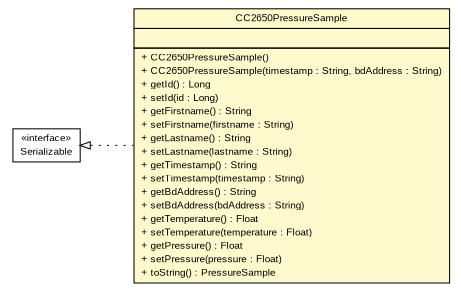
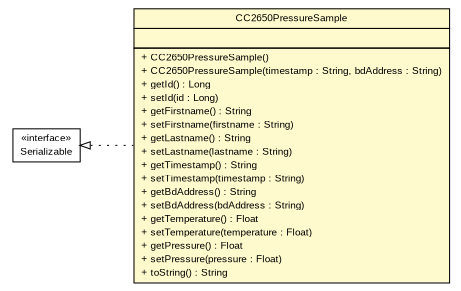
(208, 273) -> (185, 273)
